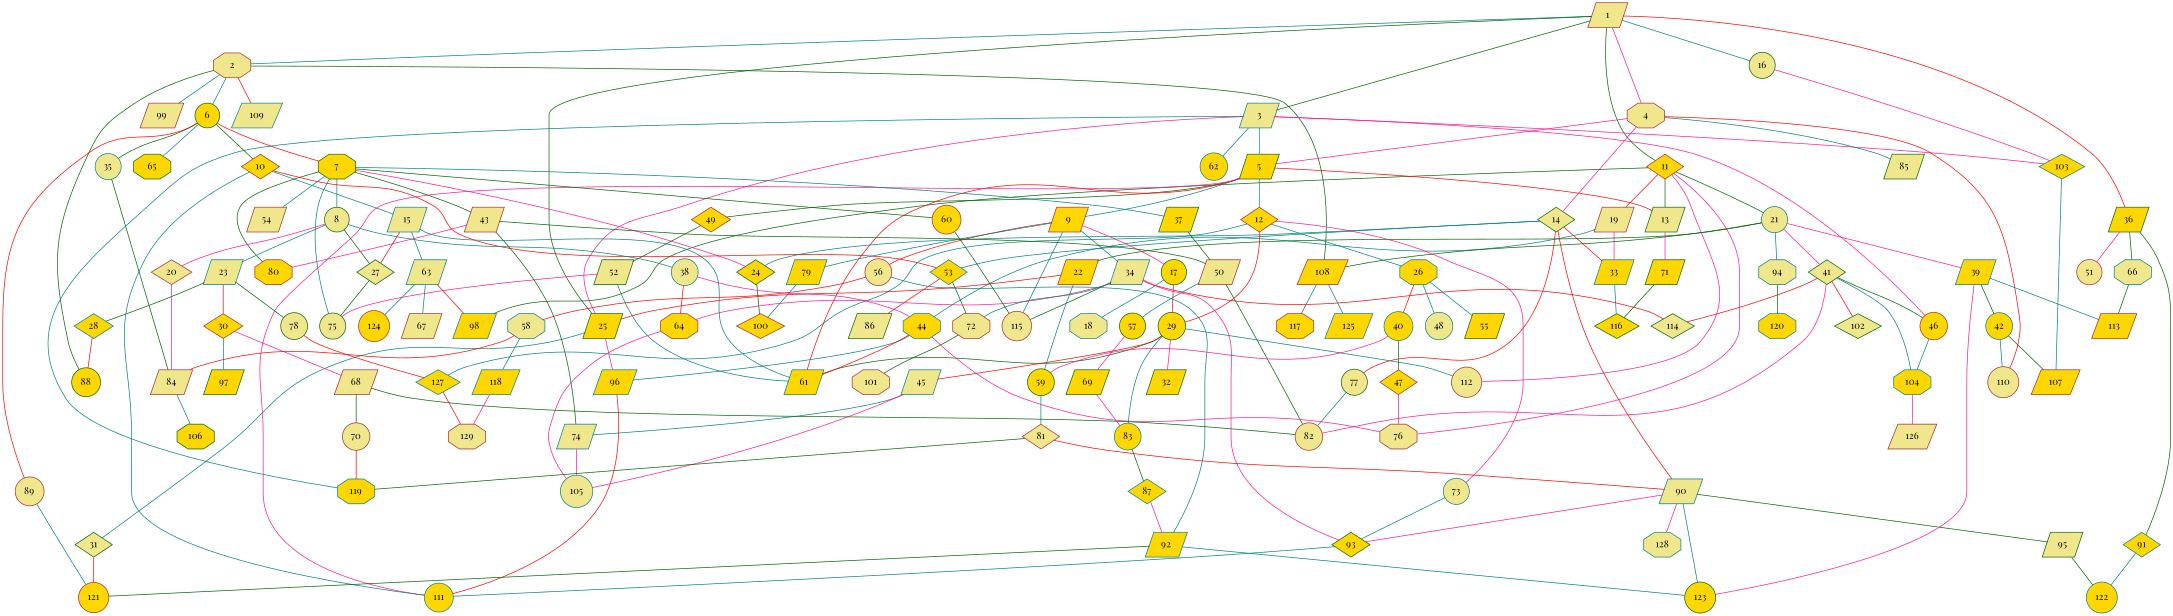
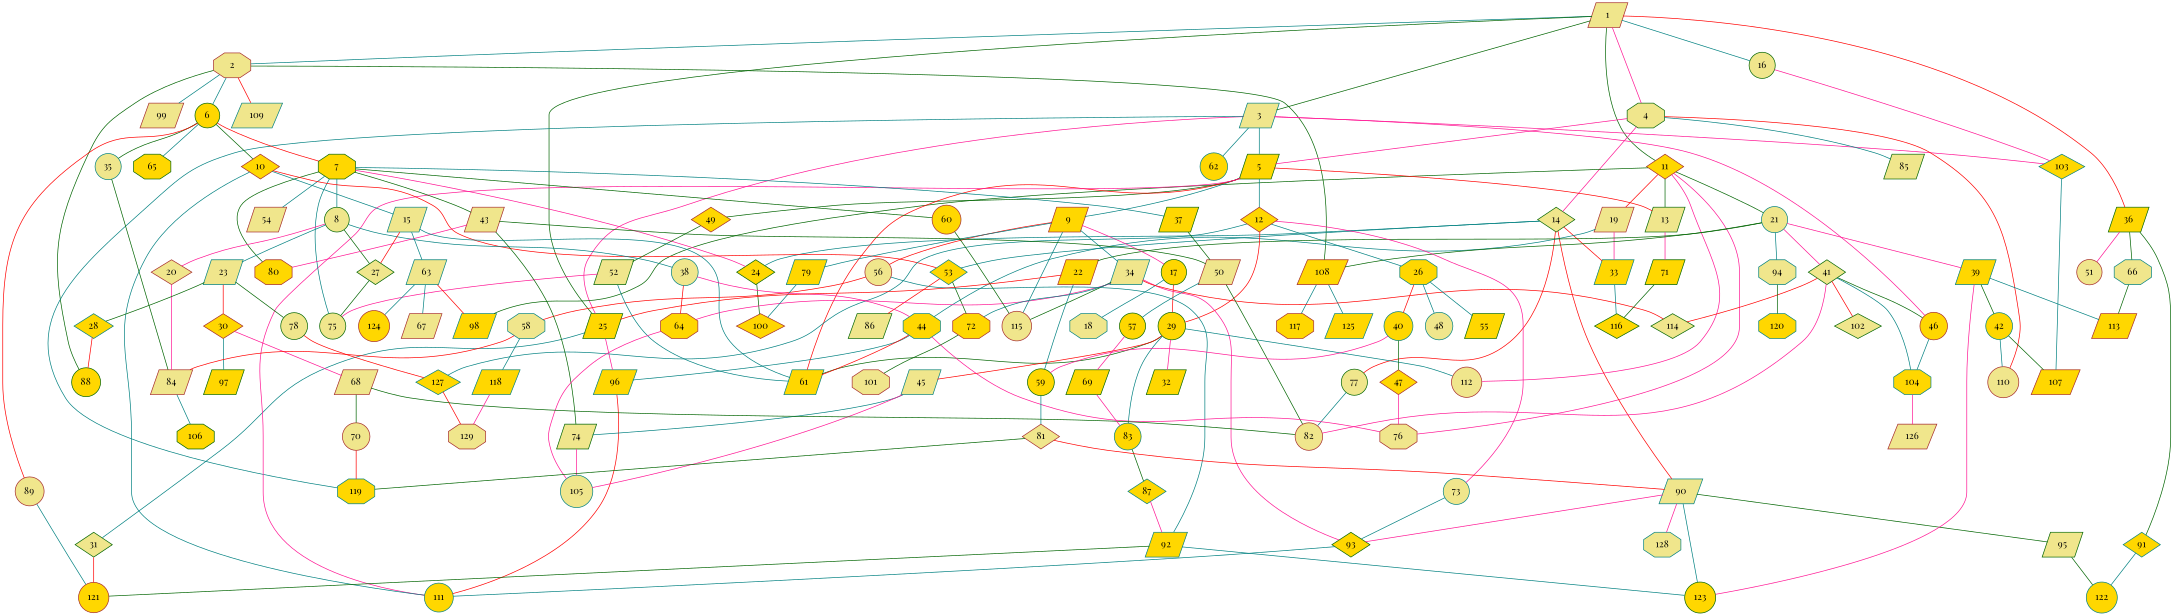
(1646, 116) -> (1646, 116)
(971, 326) -> (971, 326)
(577, 437) -> (577, 437)
